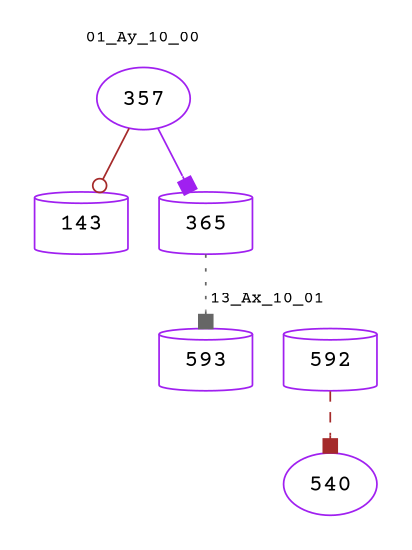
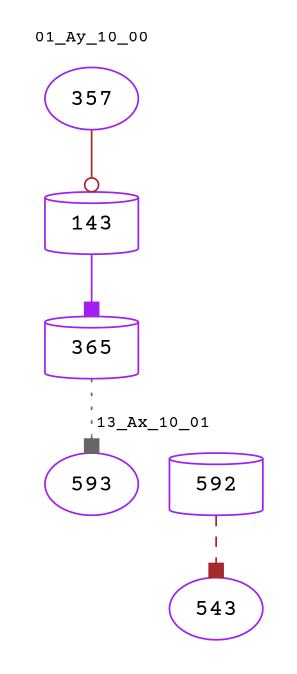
(170, 152) -> (92, 277)
(206, 360) -> (92, 484)
(330, 484) -> (216, 609)
